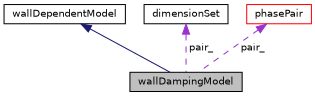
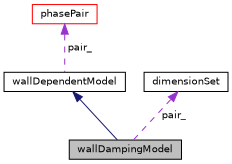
(228, 51) -> (65, 53)
